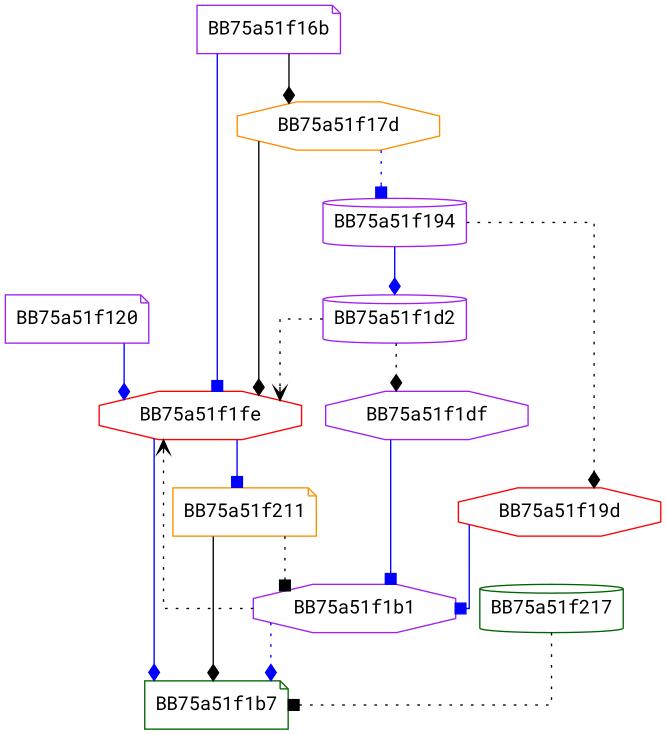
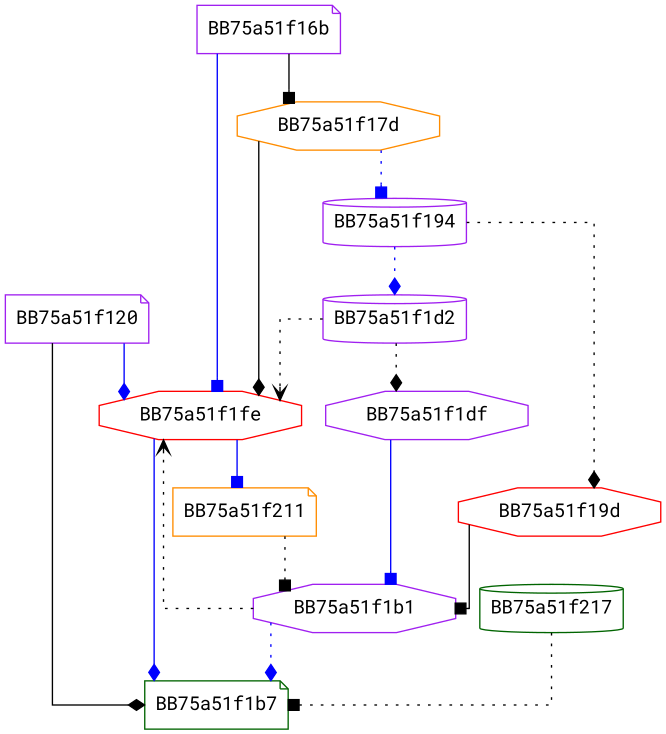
(289, 72) -> (289, 72)
(395, 263) -> (395, 263)
(469, 567) -> (469, 567)
(213, 597) -> (52, 562)
